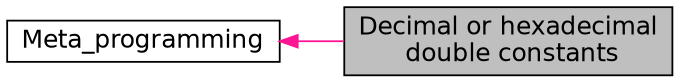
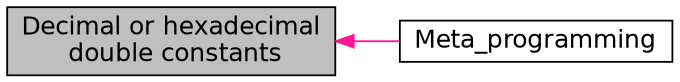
(321, 41) -> (377, 41)
